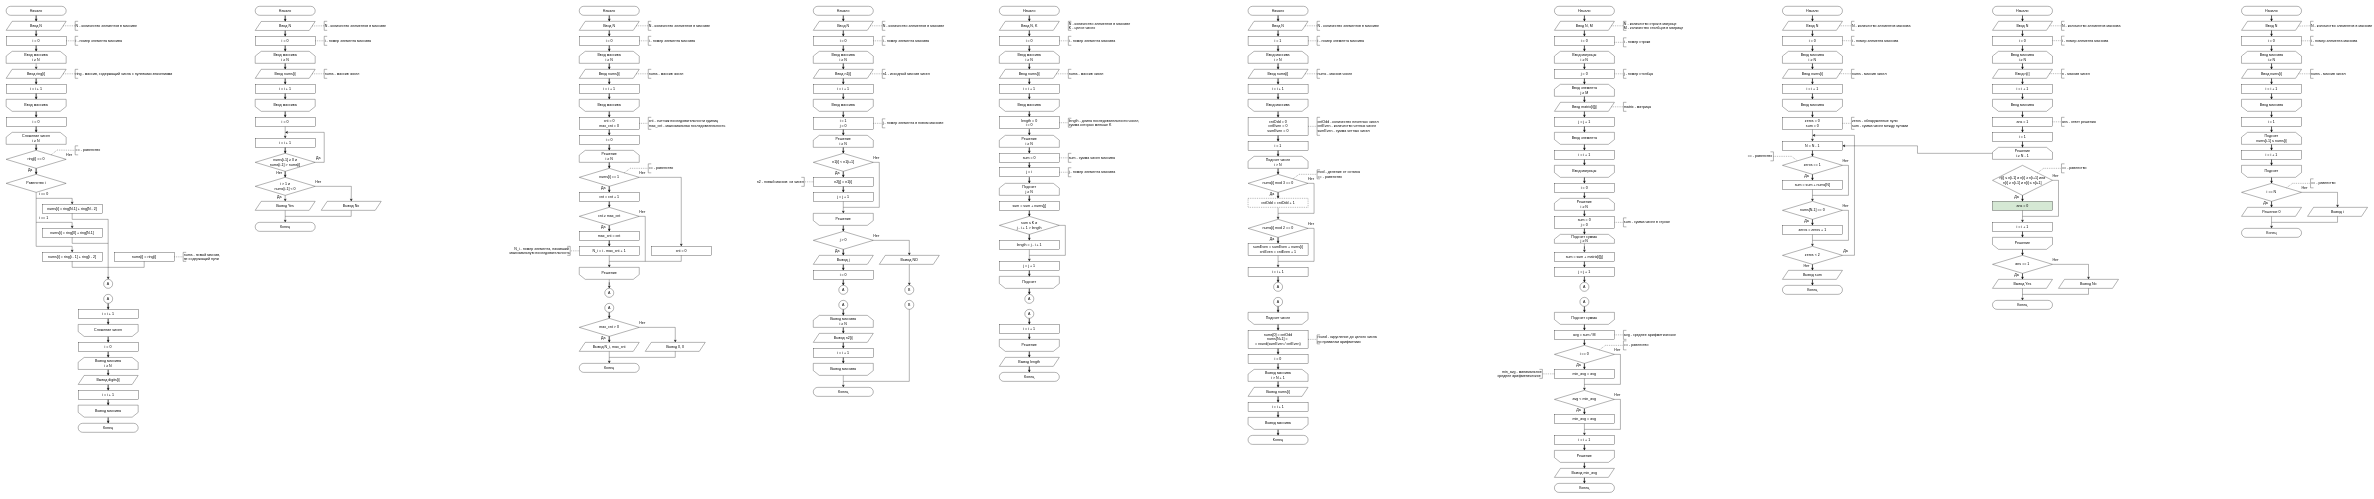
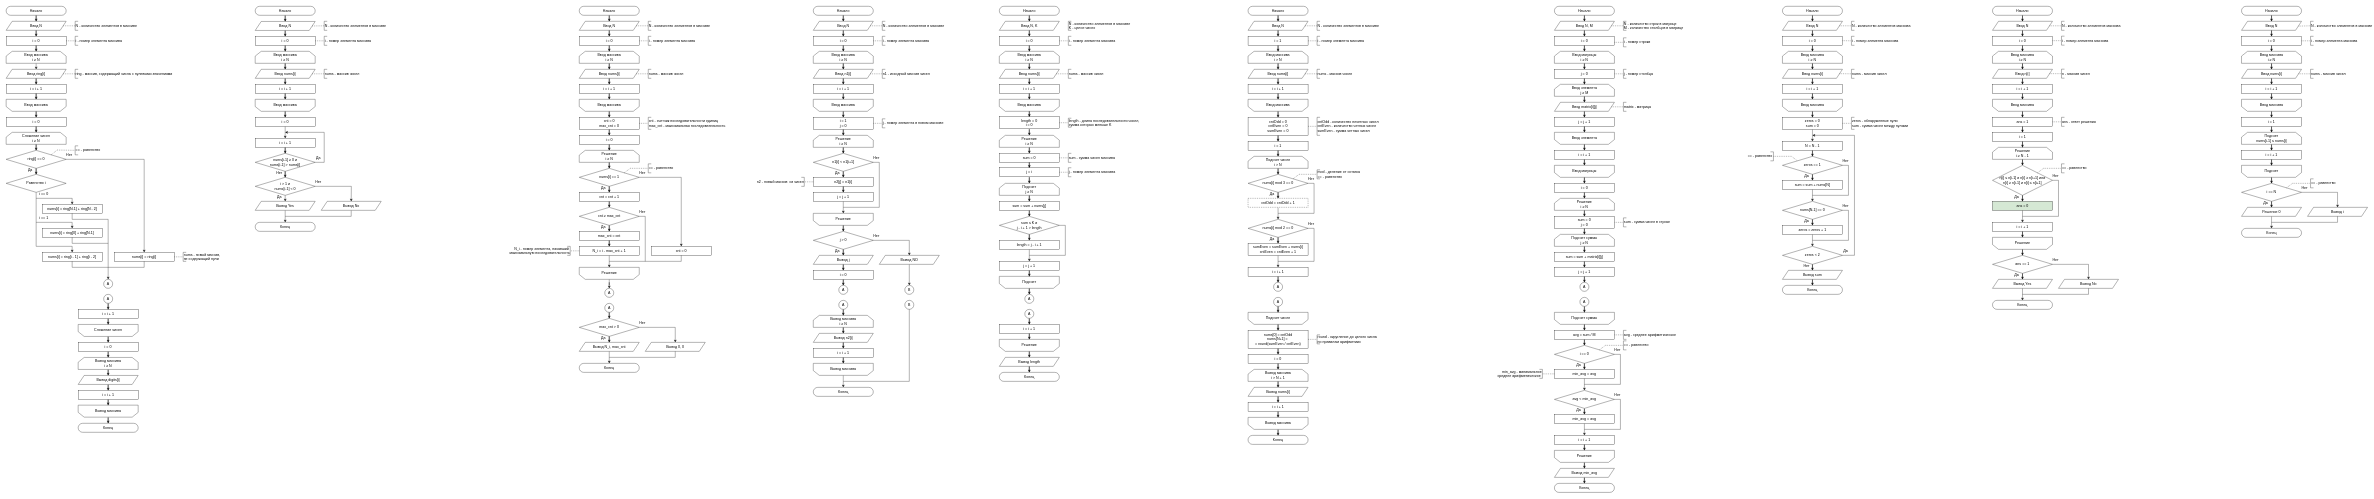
(1845, 146) -> (2022, 163)
(1584, 239) -> (1584, 240)
none -> (144, 249)
